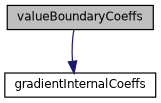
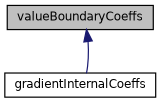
(72, 45) -> (88, 57)
